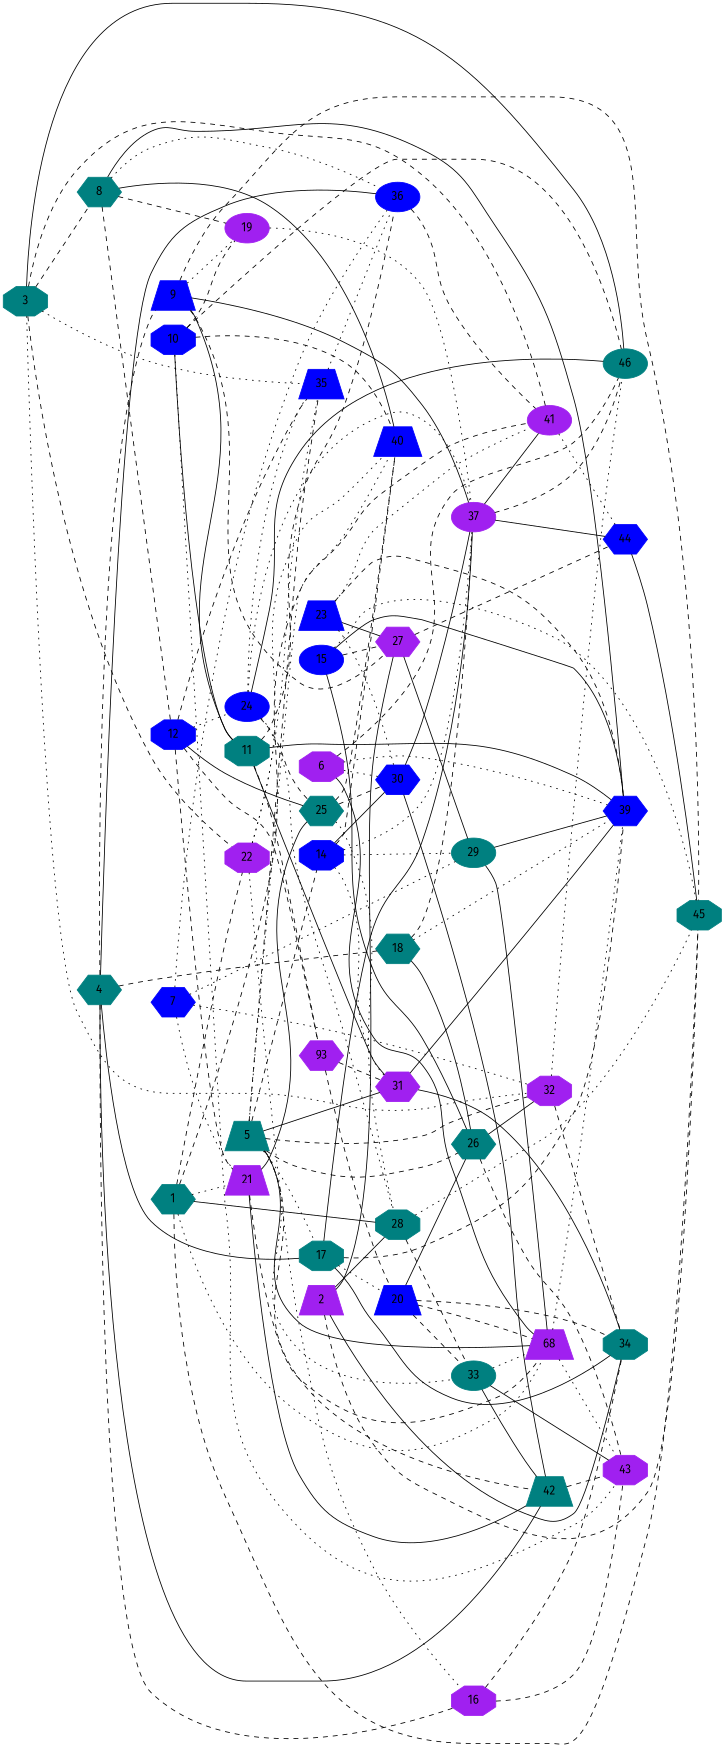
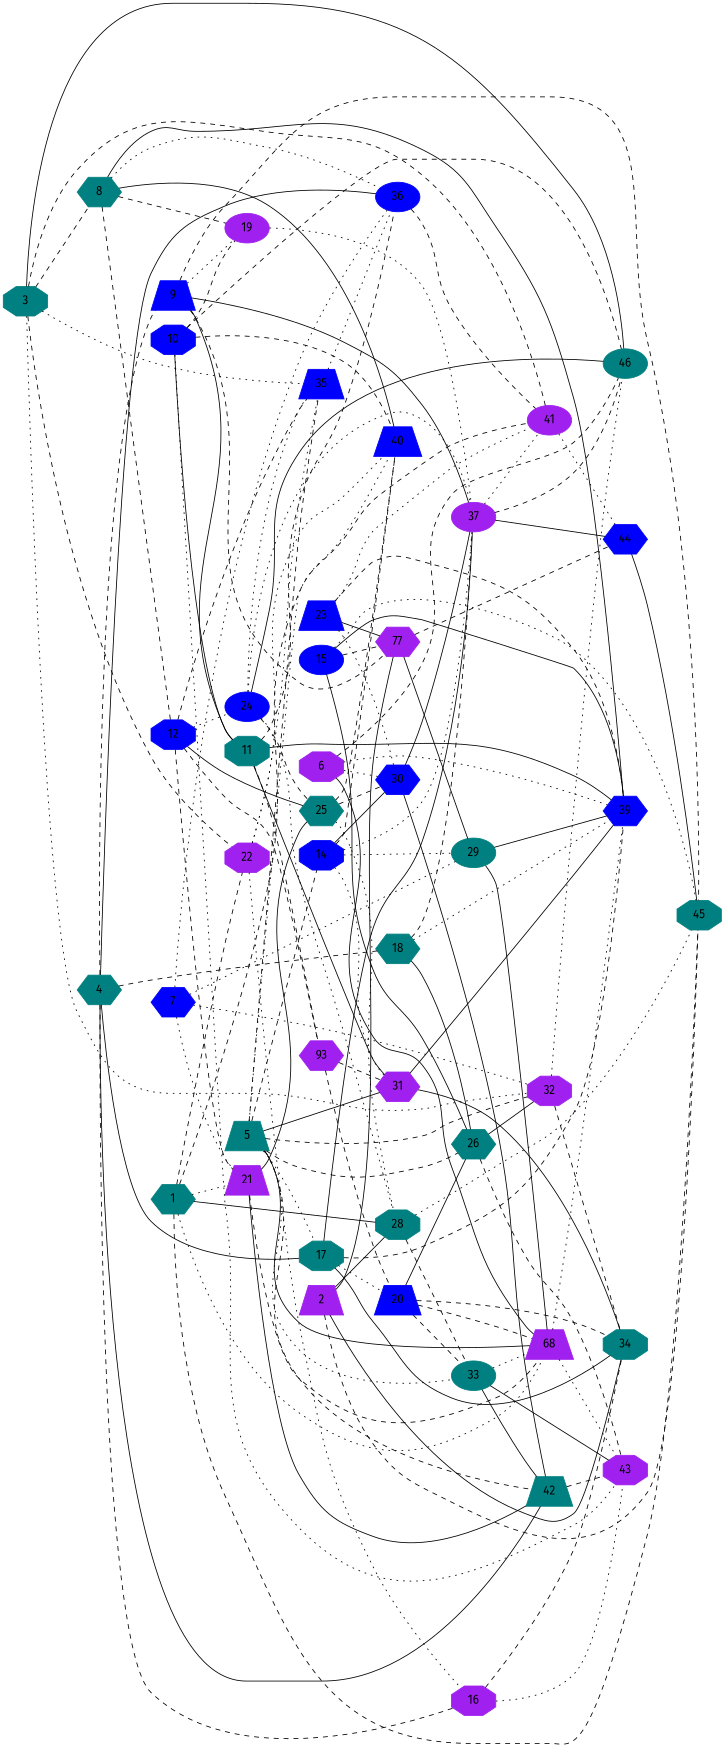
(507, 474) -> (507, 474)
(398, 642) -> (398, 642)
(597, 1623) -> (597, 1623)
